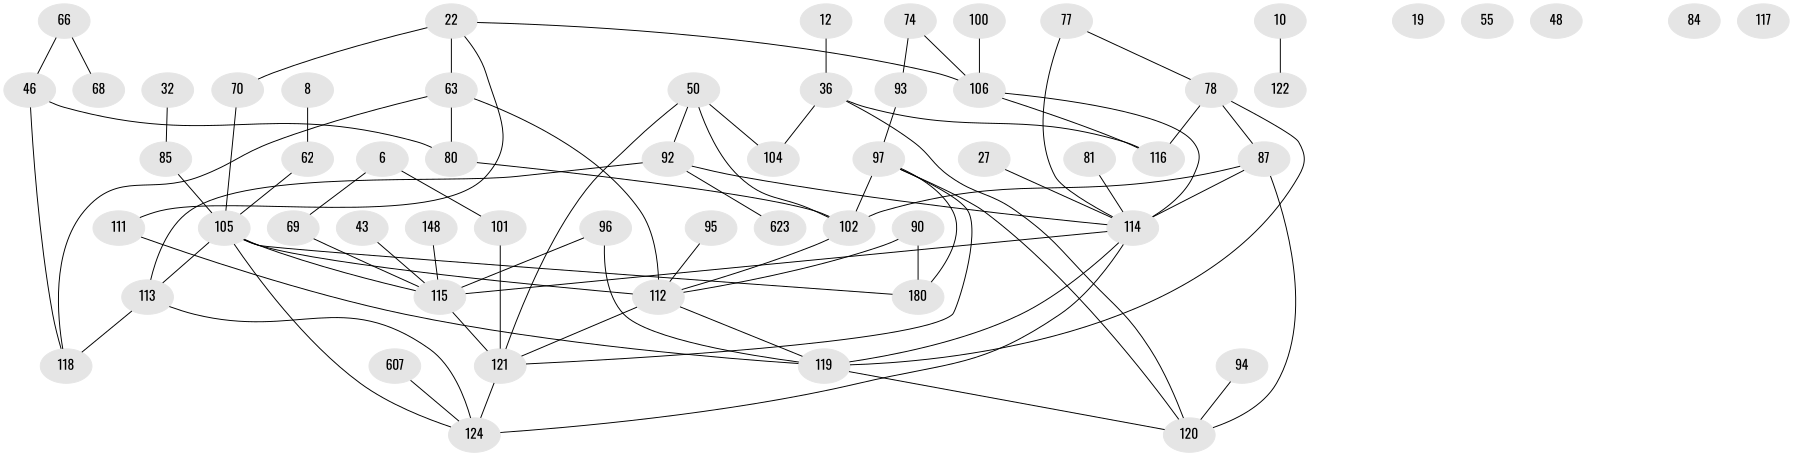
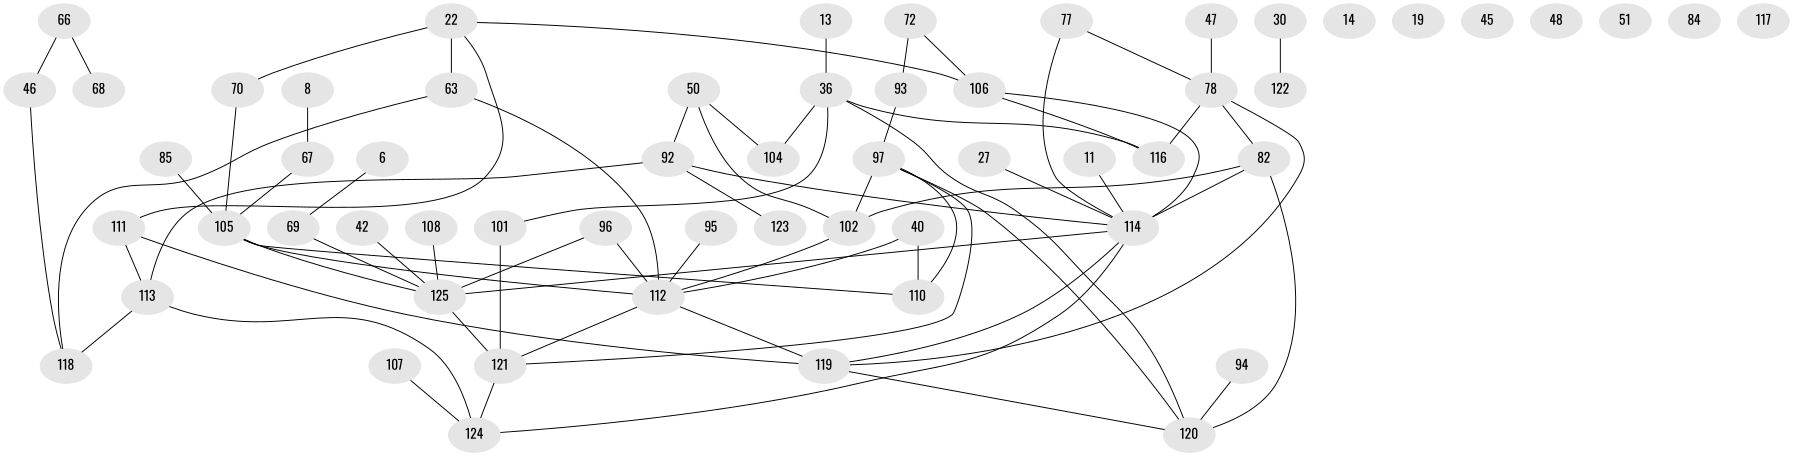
(826, 21) -> (826, 21)
(910, 21) -> (910, 21)
(979, 21) -> none
none -> (1211, 21)
(1280, 21) -> (1280, 21)
none -> (1349, 21)
(1487, 21) -> (1487, 21)
none -> (1625, 21)
(168, 90) -> none
(308, 159) -> (308, 159)
(451, 159) -> none
(1090, 159) -> (1090, 159)
(1264, 159) -> (1264, 159)
(437, 191) -> (705, 203)
(571, 211) -> none
(362, 228) -> (362, 228)
(431, 228) -> (431, 228)
(780, 228) -> (780, 228)
(918, 228) -> (918, 228)
(186, 263) -> (133, 263)
(440, 297) -> (440, 297)
(918, 297) -> (918, 297)
(673, 337) -> (632, 263)
(327, 355) -> none
(395, 366) -> (395, 366)
